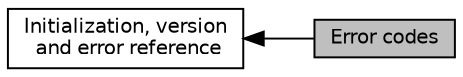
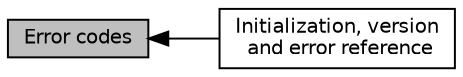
(289, 39) -> (194, 39)
